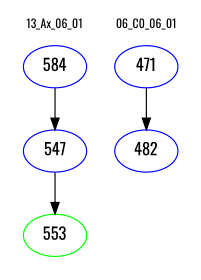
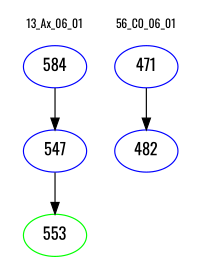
(146, 25) -> (146, 25)
